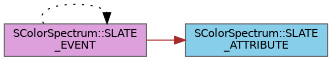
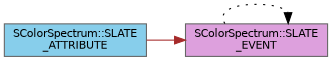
(160, 40) -> (160, 40)
